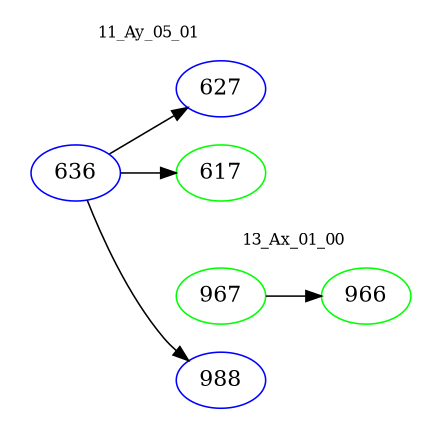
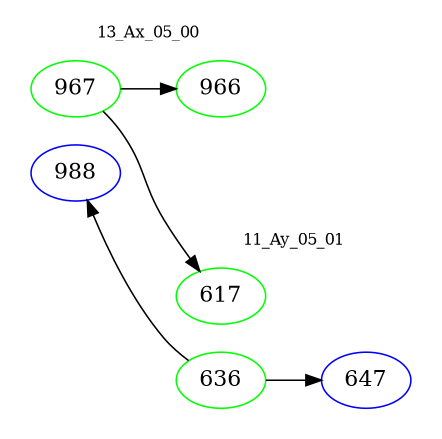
(221, 89) -> (366, 380)
(76, 173) -> (221, 380)
(141, 173) -> (147, 184)
(294, 241) -> (148, 34)
